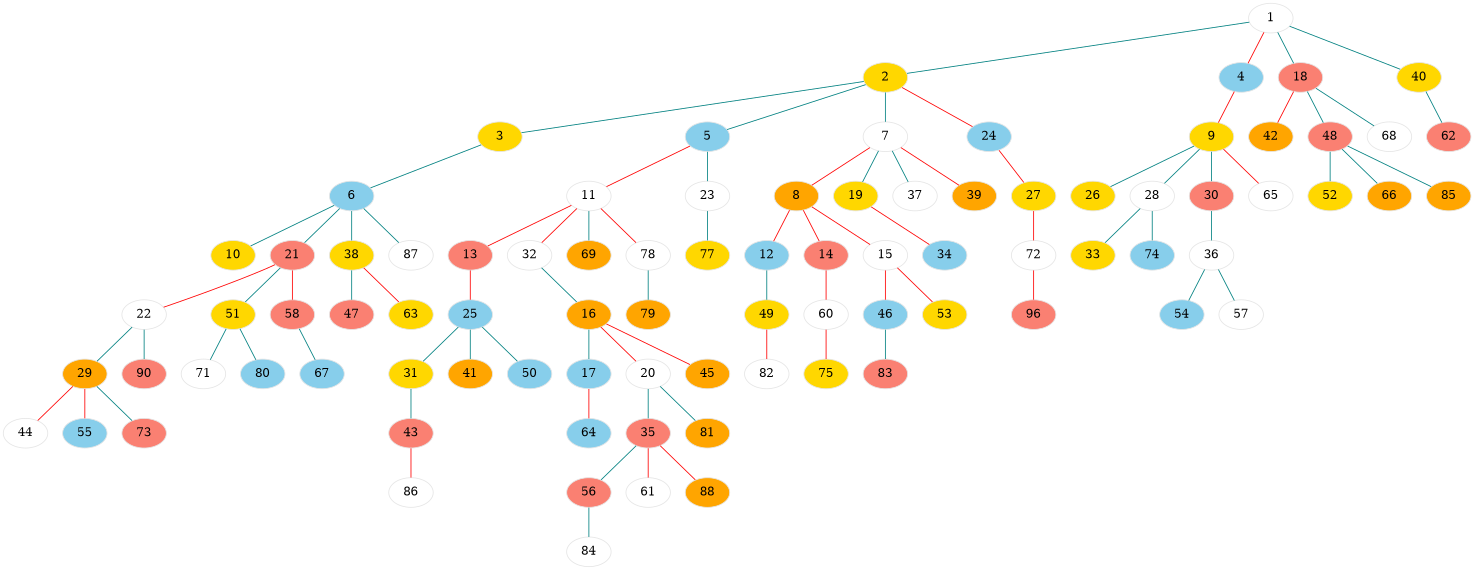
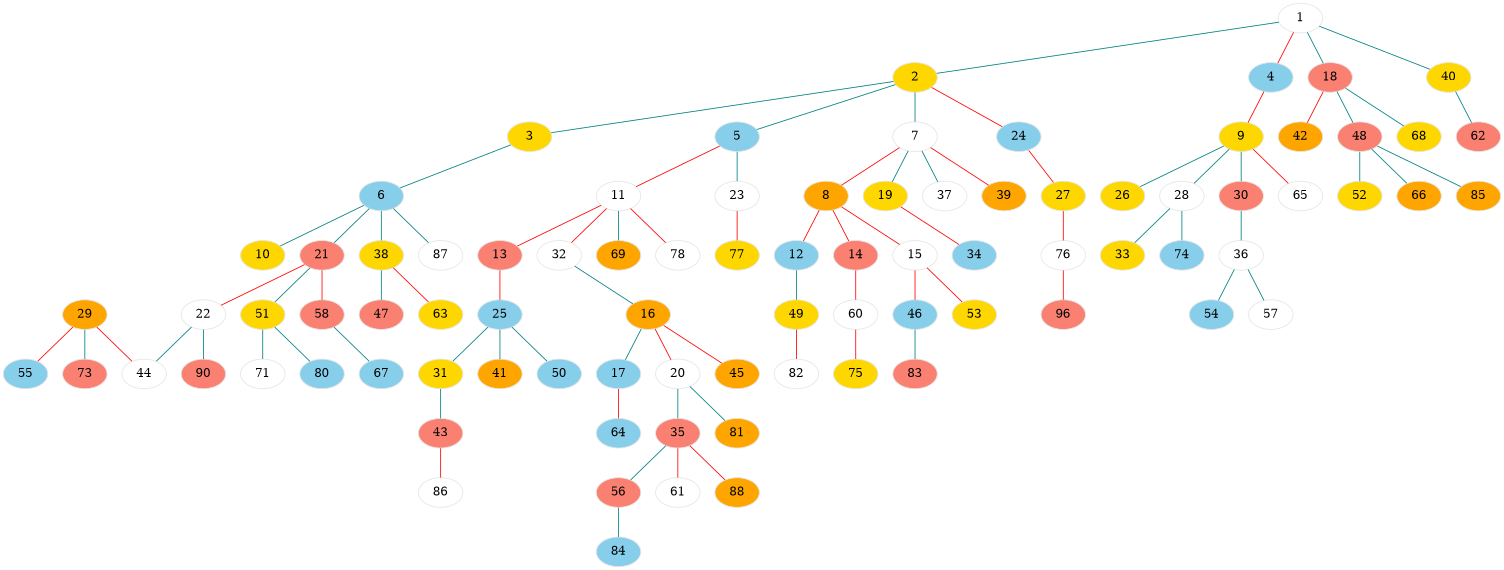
(1389, 137) -> (1419, 137)
(707, 226) -> (737, 226)
(1034, 255) -> (1063, 255)
(648, 315) -> none
(115, 344) -> (174, 344)
(589, 552) -> (619, 552)
